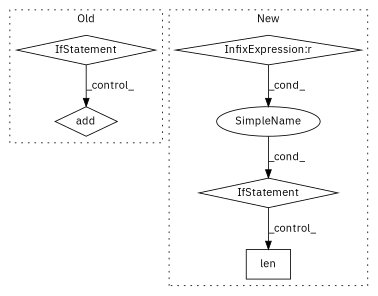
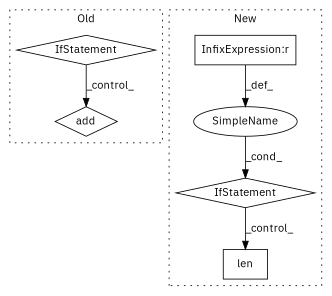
(268, 50) -> (245, 50)
(287, 86) -> (260, 86)
